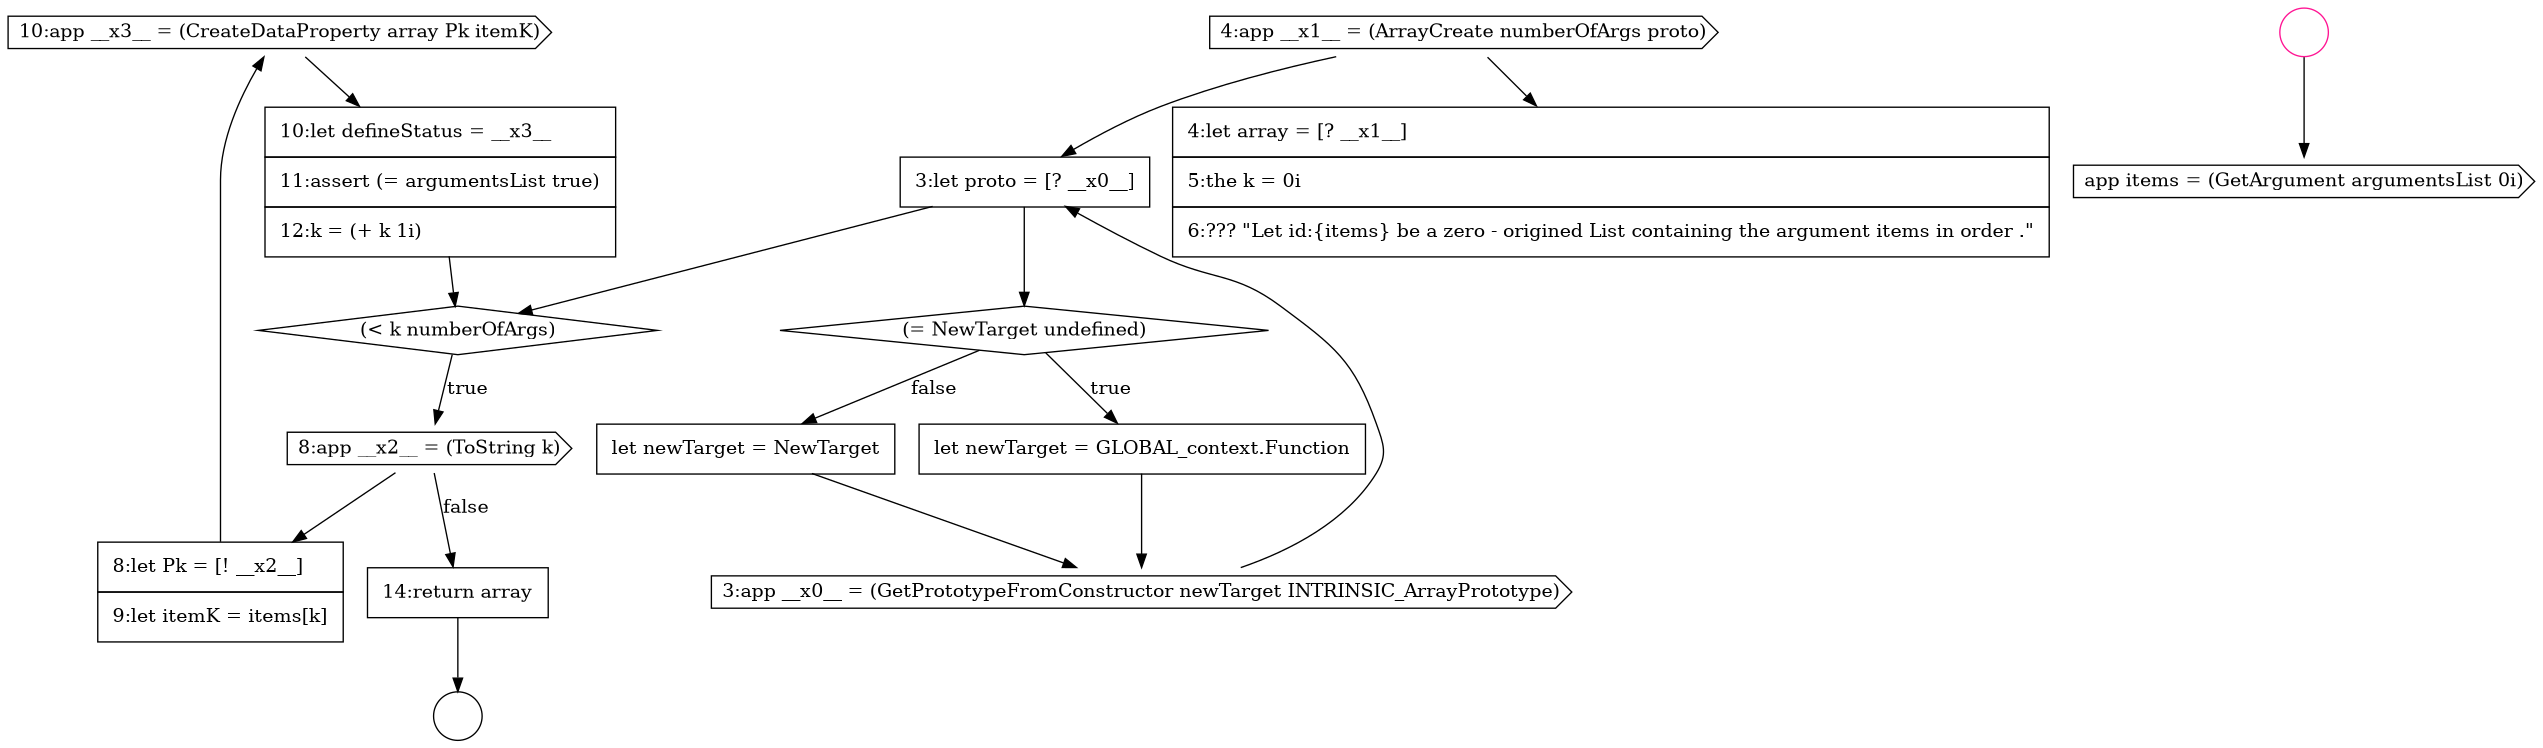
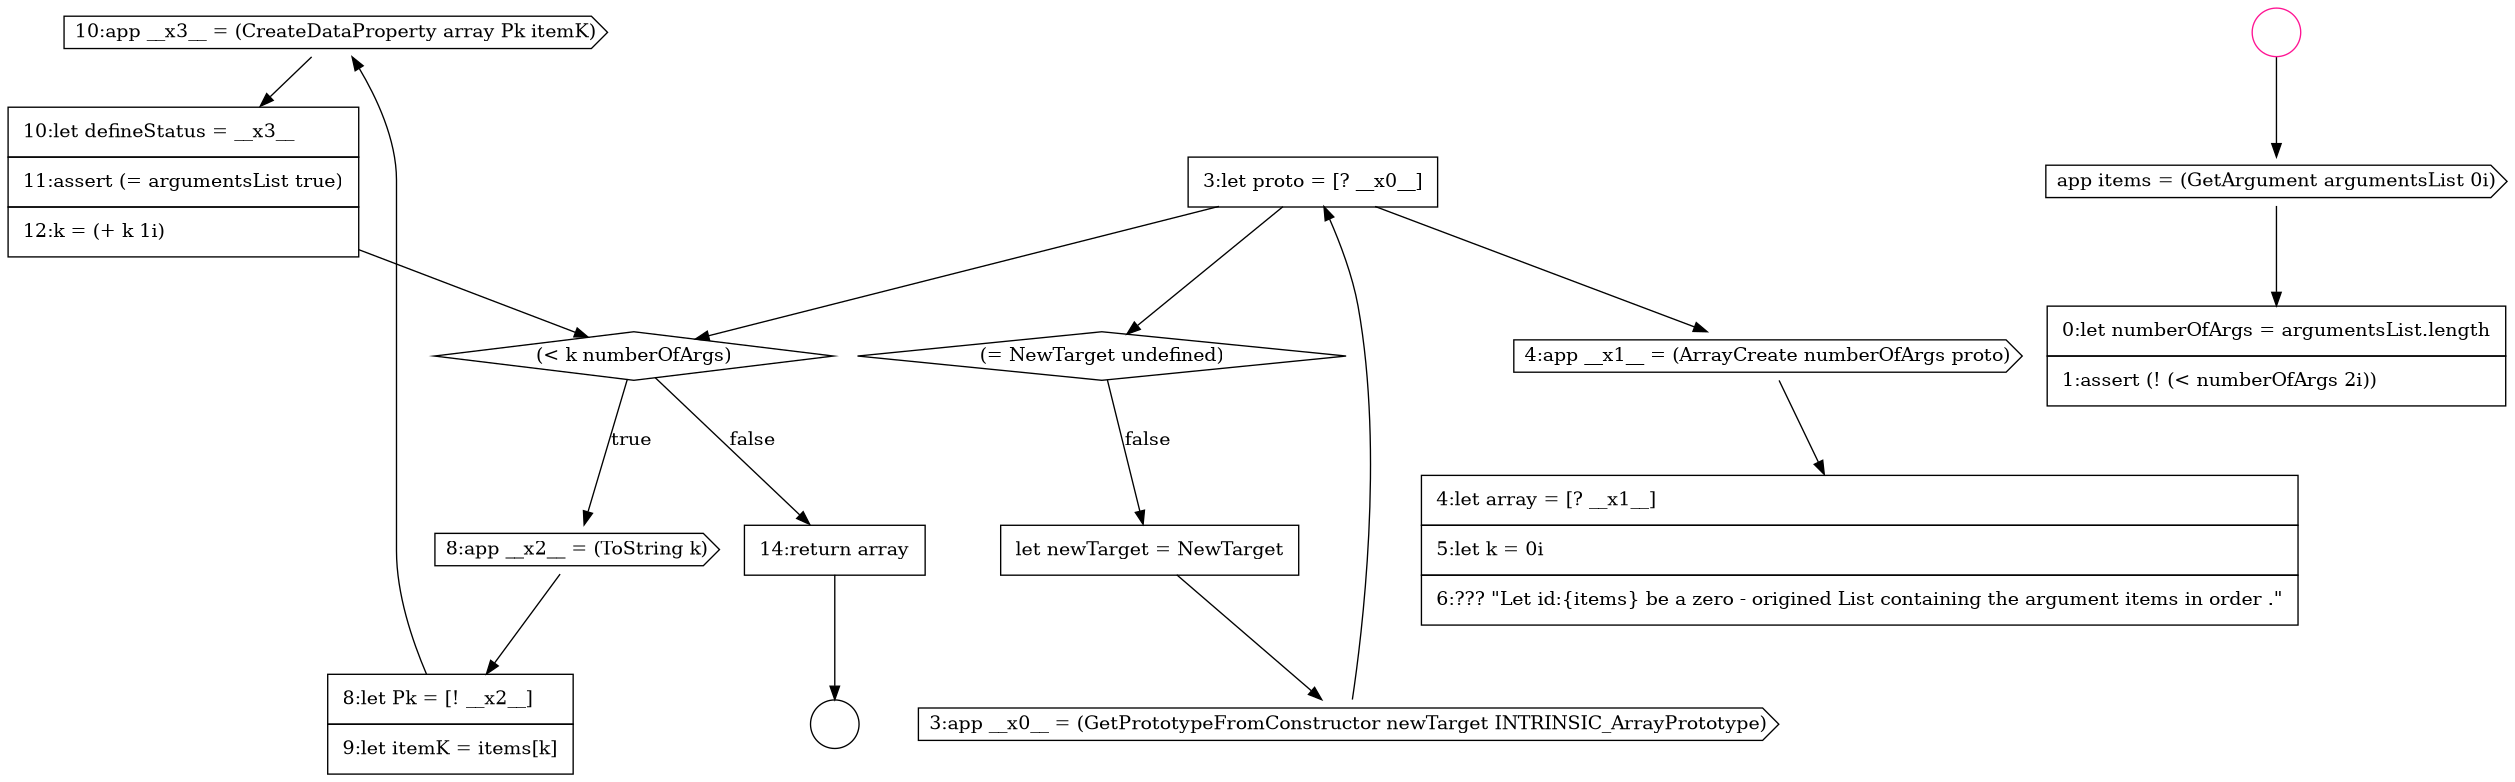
(1201, 92) -> (1535, 267)
(1245, 181) -> (1490, 550)
none -> (2276, 356)
(1142, 448) -> none
(442, 513) -> (728, 446)
